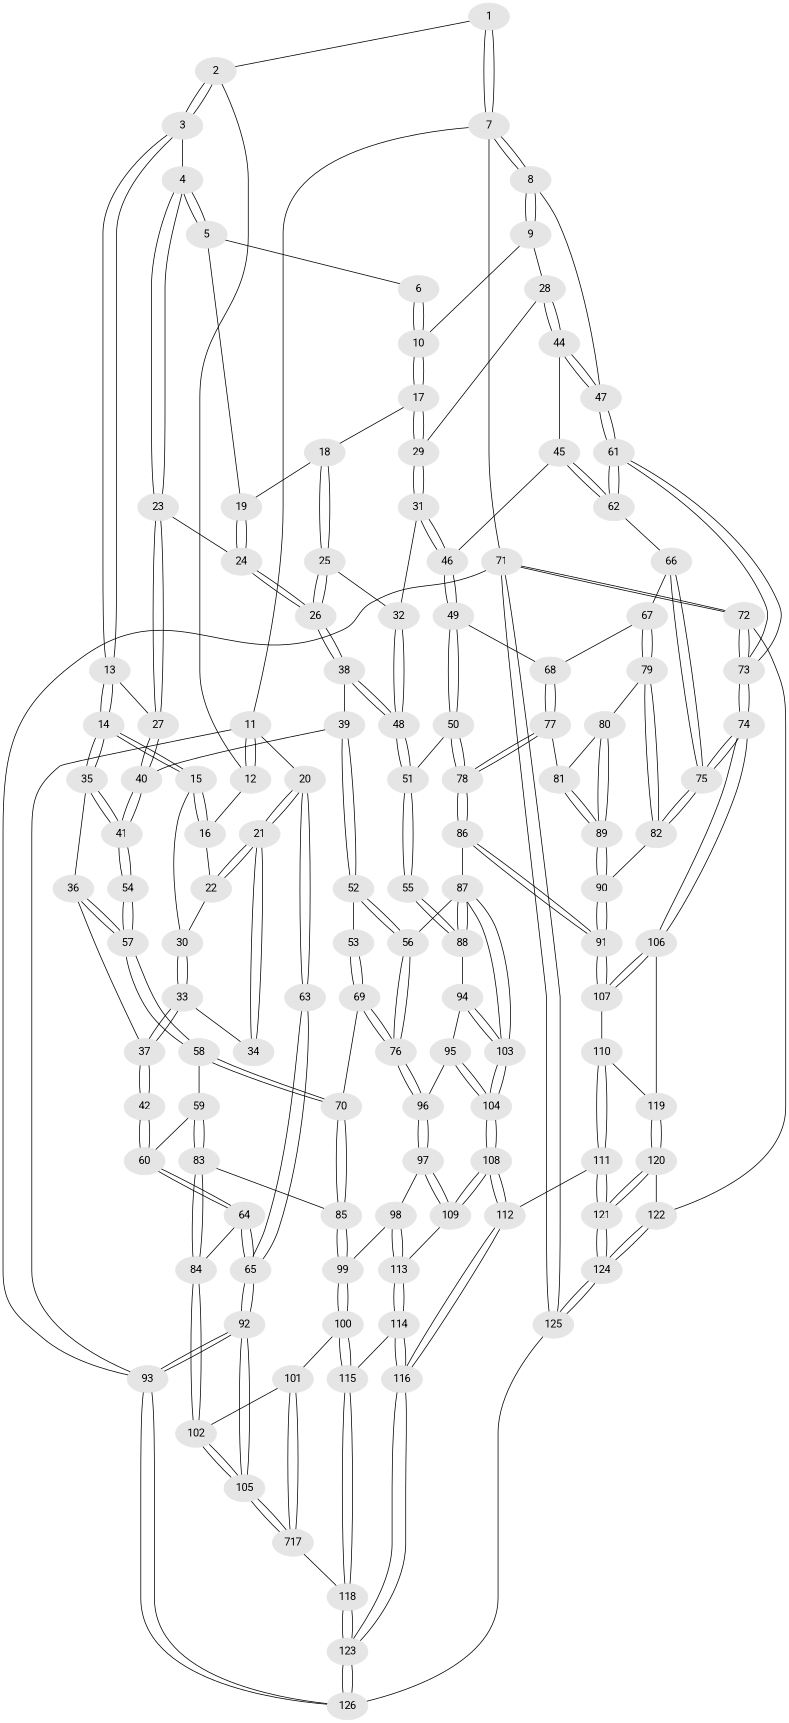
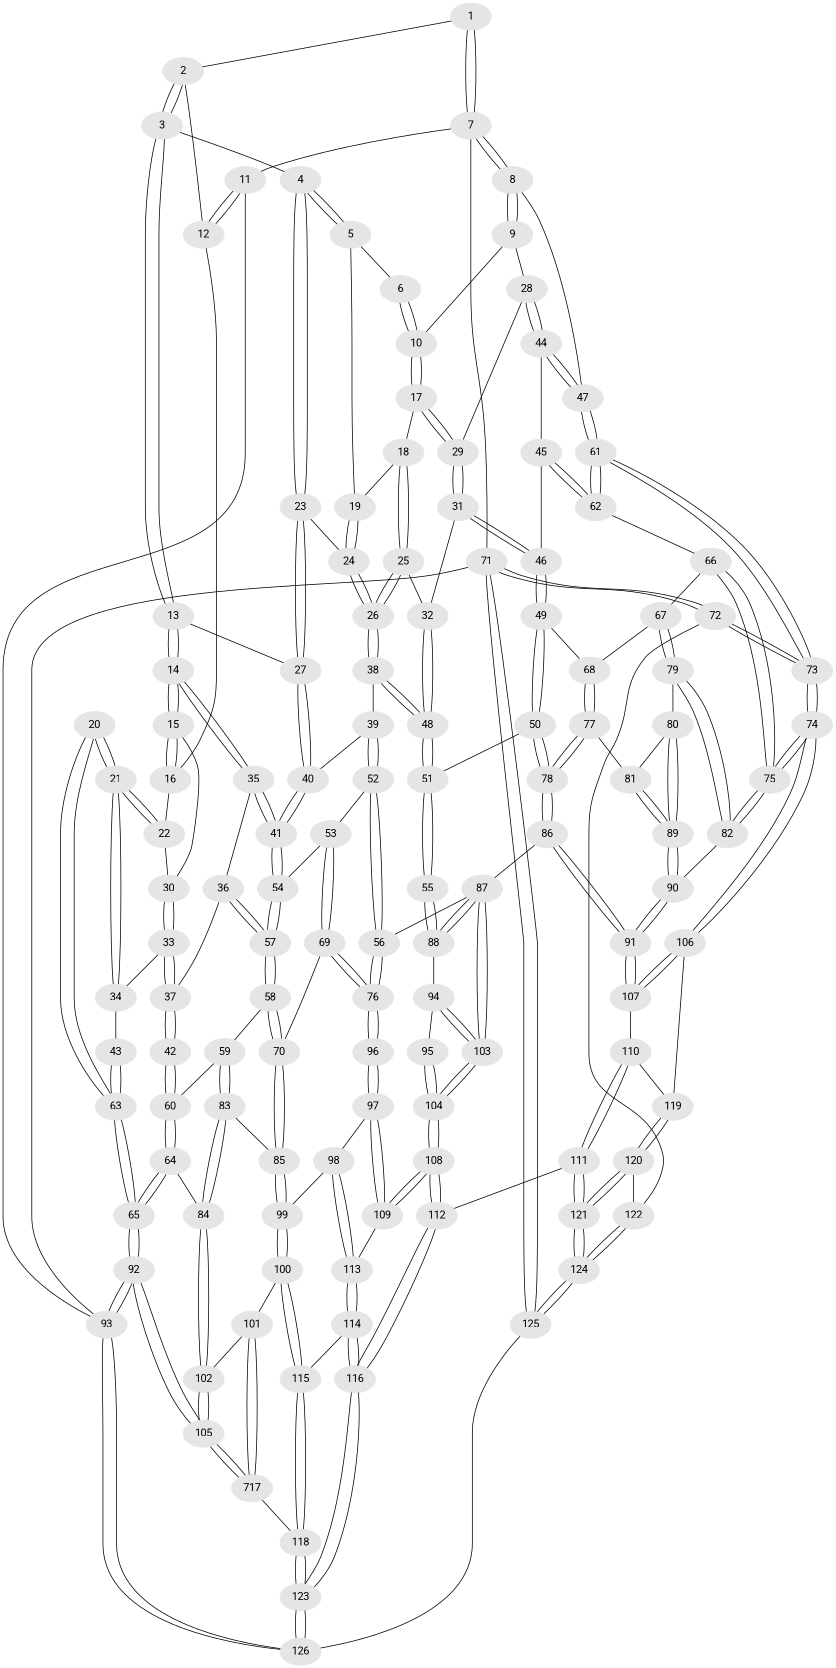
(278, 752) -> none
none -> (304, 861)
none -> (116, 1052)
(437, 1079) -> none
